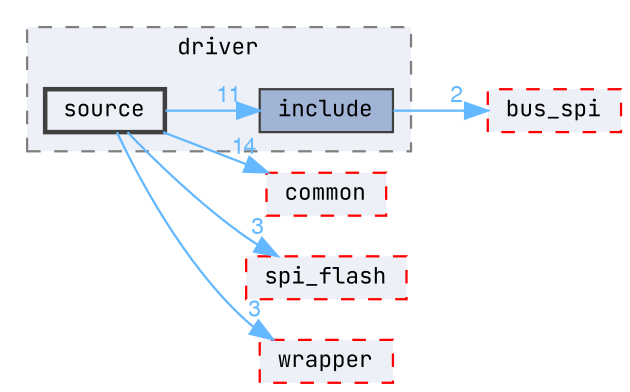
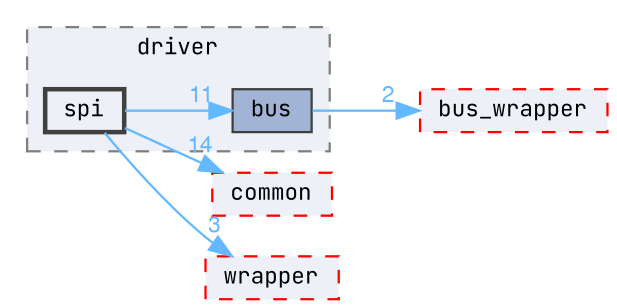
(105, 111) -> (85, 111)
(326, 111) -> (272, 111)
(554, 111) -> (514, 111)
(326, 278) -> none
